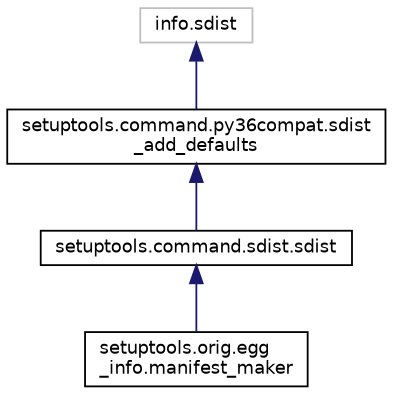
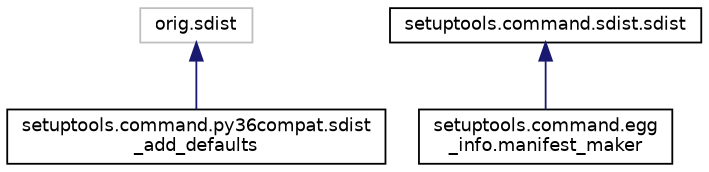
(196, 25) -> (196, 25)
(196, 206) -> none
(196, 359) -> (546, 137)
